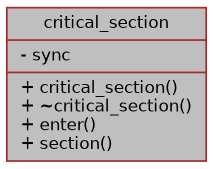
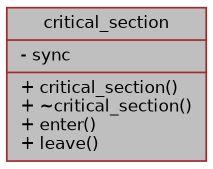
(67, 144) -> (60, 144)
